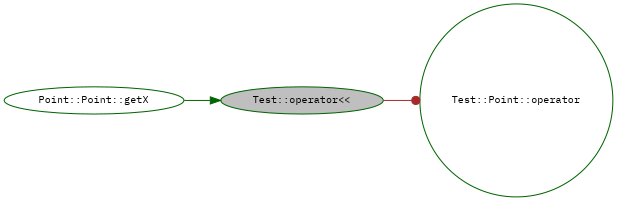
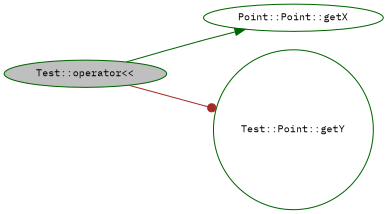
(197, 100) -> (181, 46)
(516, 100) -> (293, 130)
